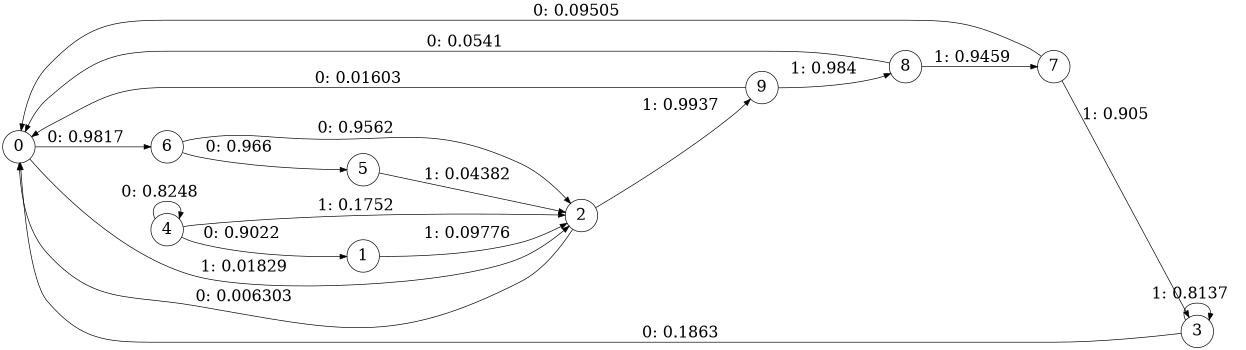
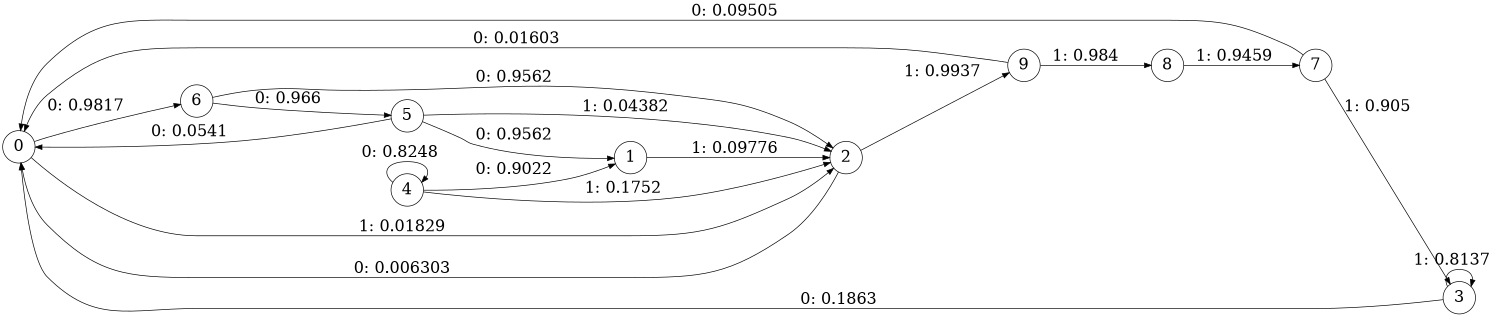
(446, 51) -> (218, 143)
none -> (512, 152)
